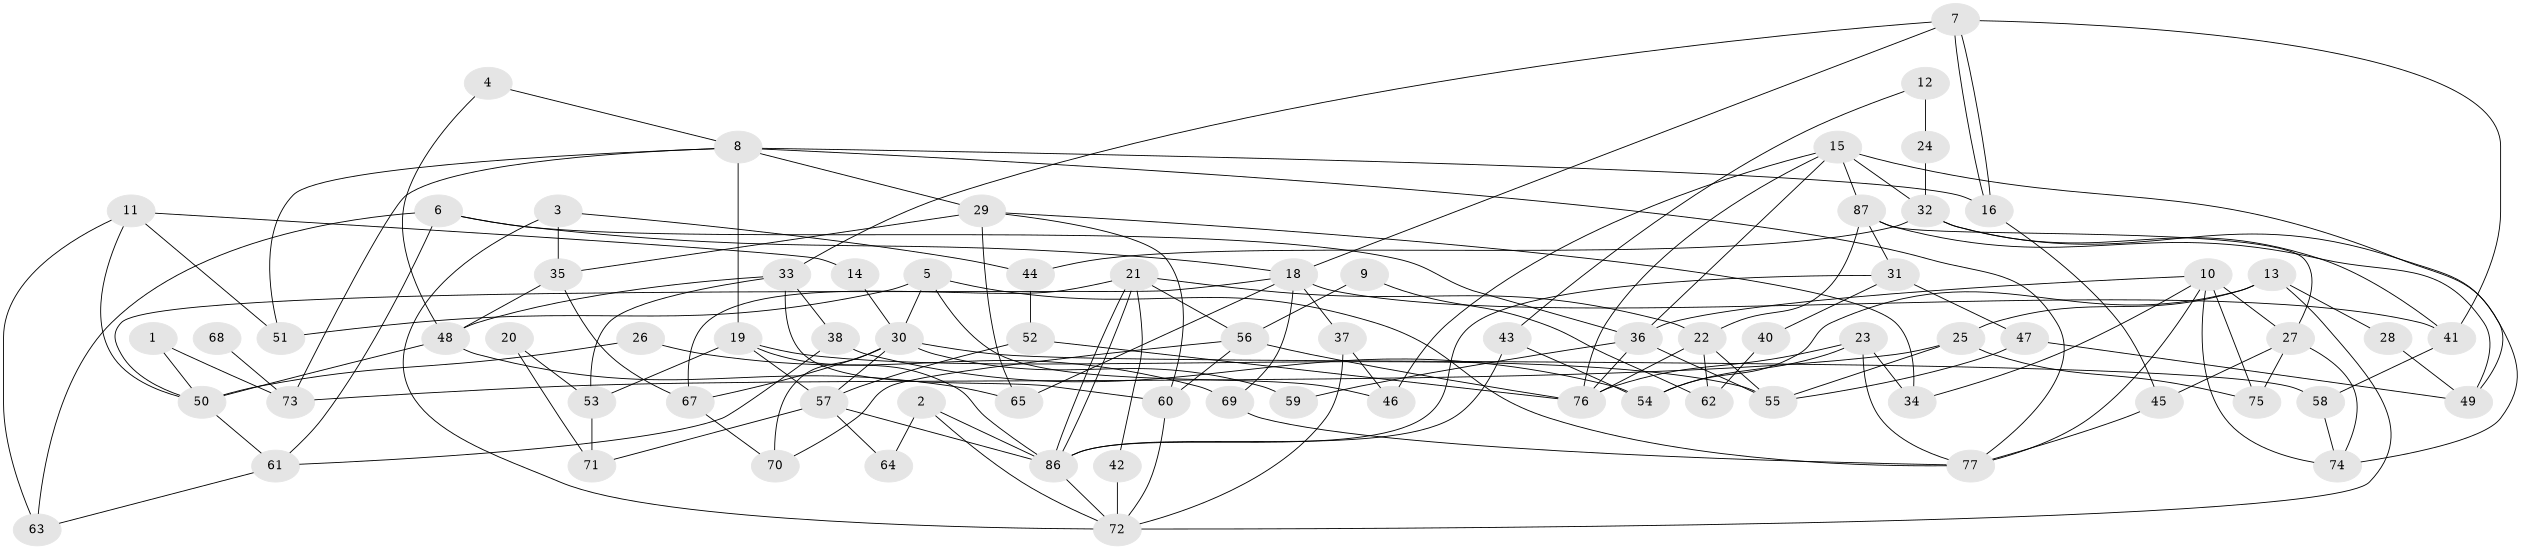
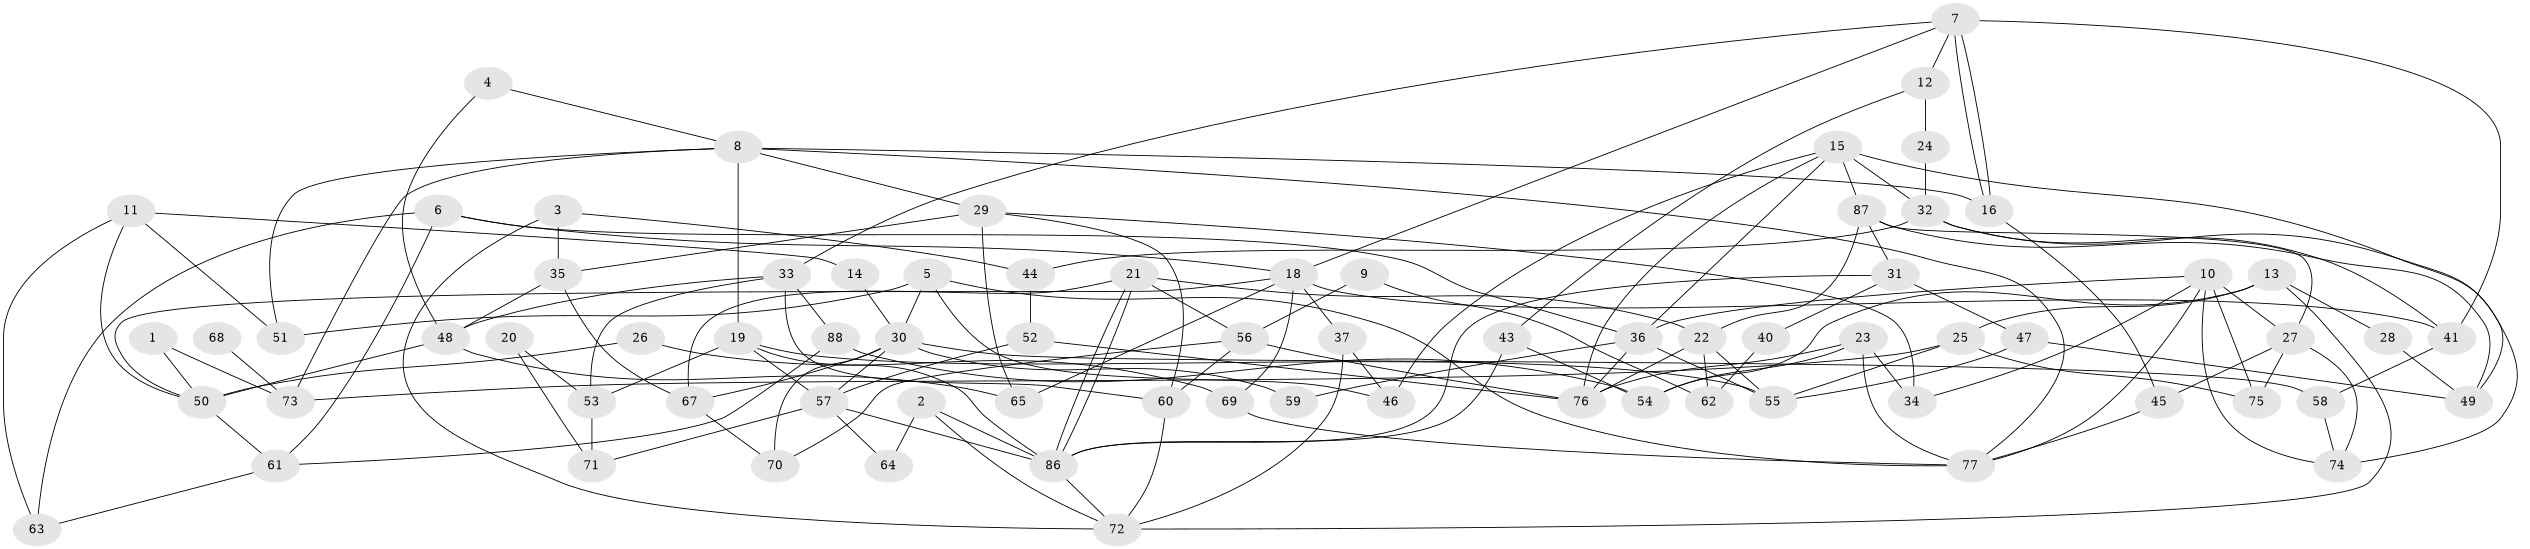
none -> (1941, 51)
(836, 338) -> (836, 338)
(1117, 466) -> none
